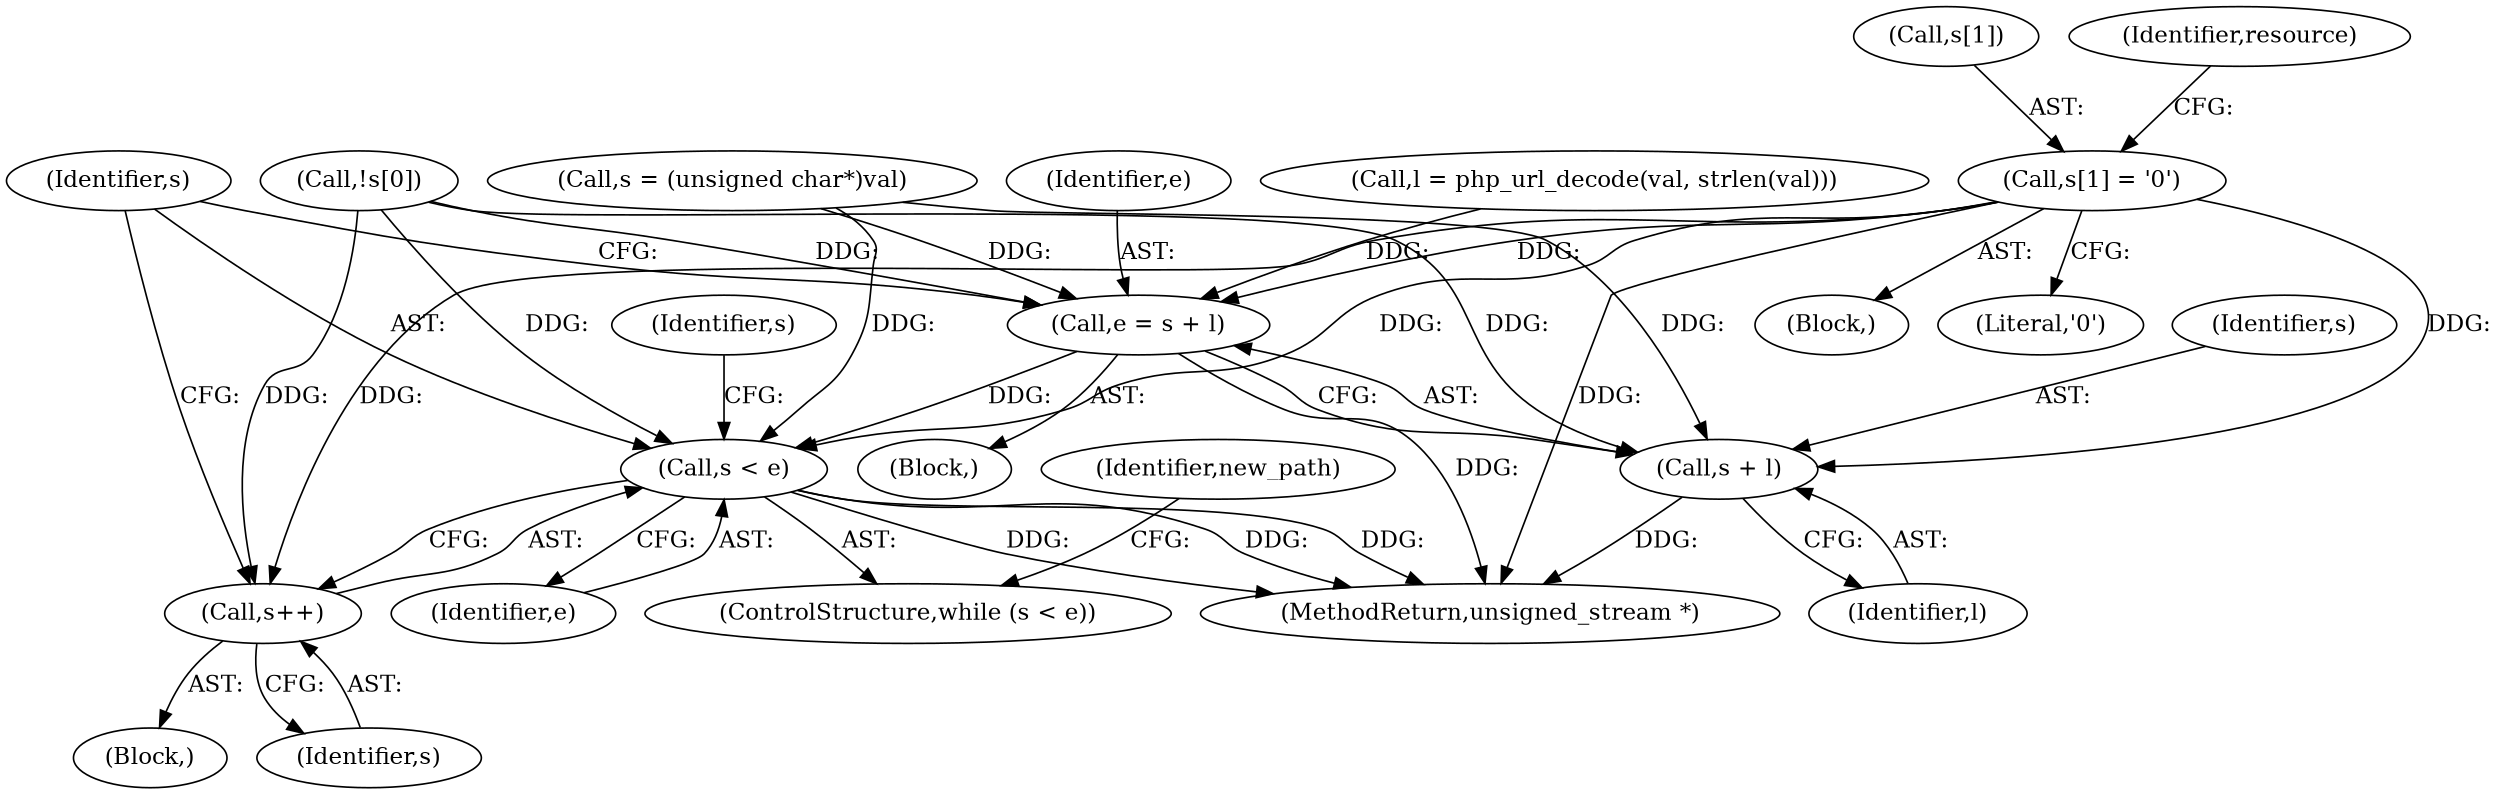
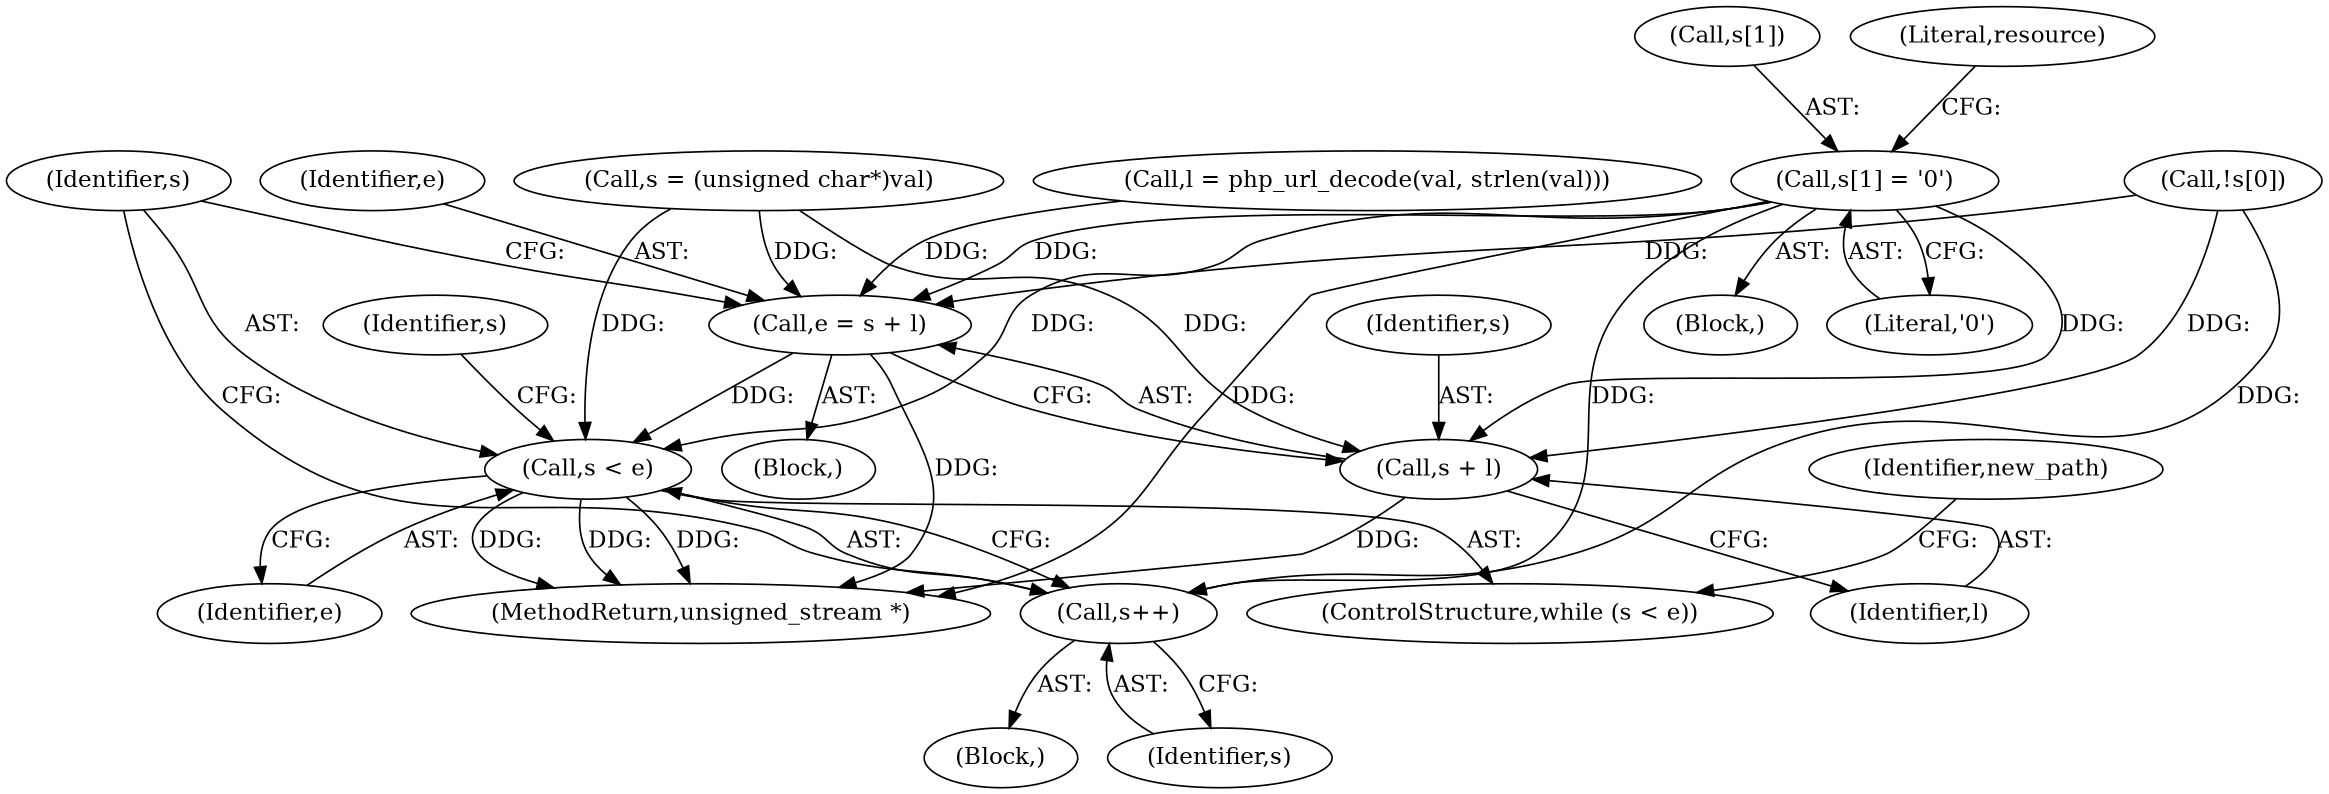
(2240, 36) -> (2003, 36)
none -> (1850, 268)
(506, 339) -> none
